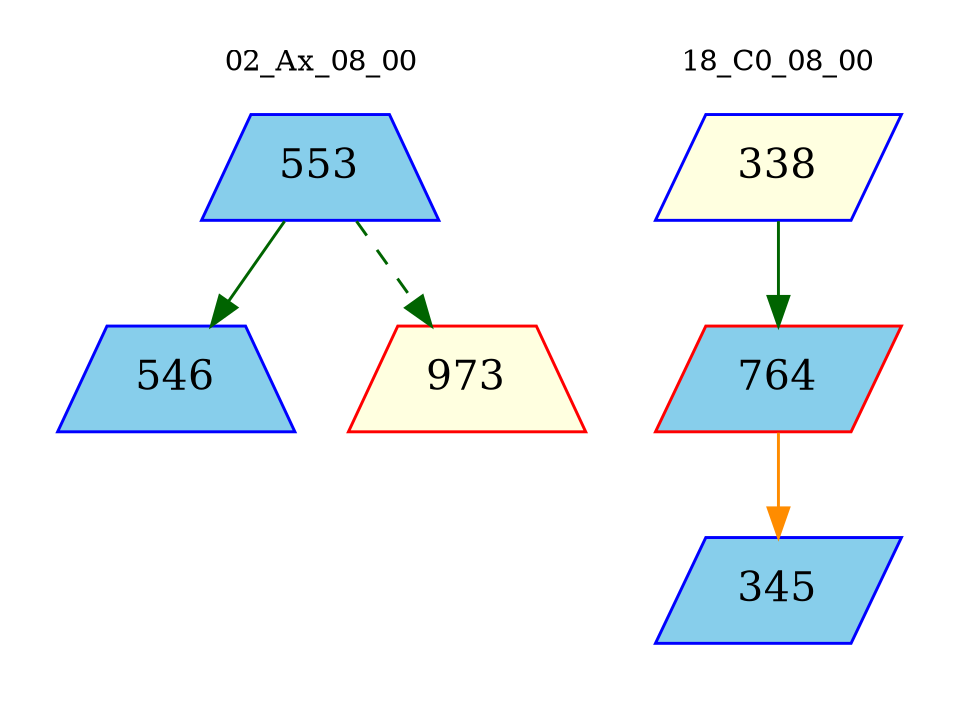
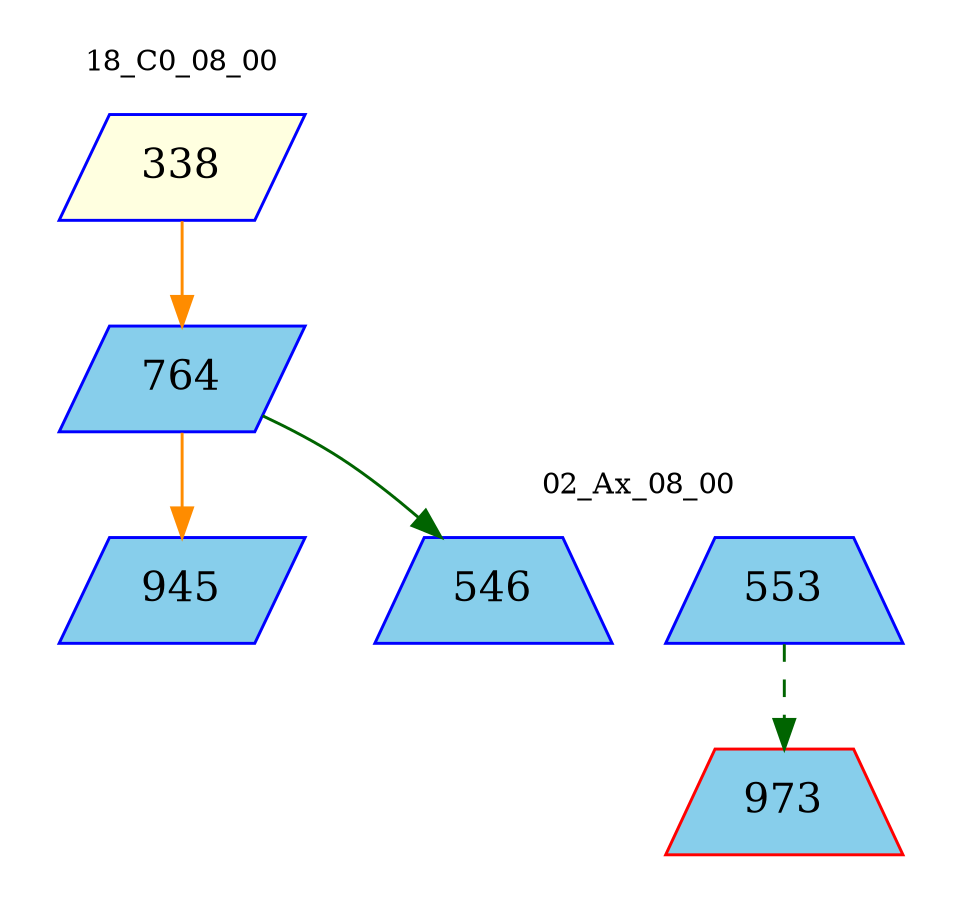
(778, 259) -> (182, 259)
(257, 261) -> (371, 479)
(467, 379) -> (784, 802)
(778, 379) -> (182, 379)
(778, 590) -> (182, 590)
